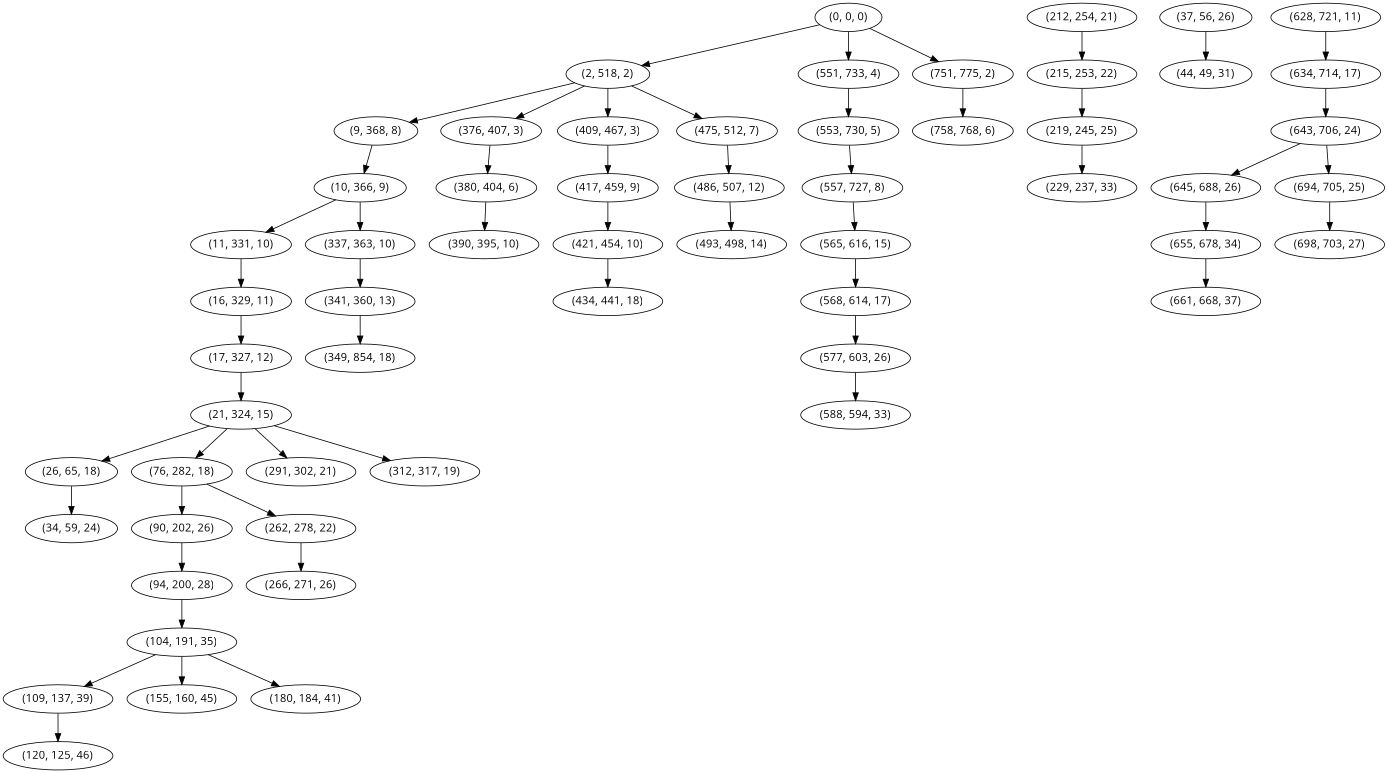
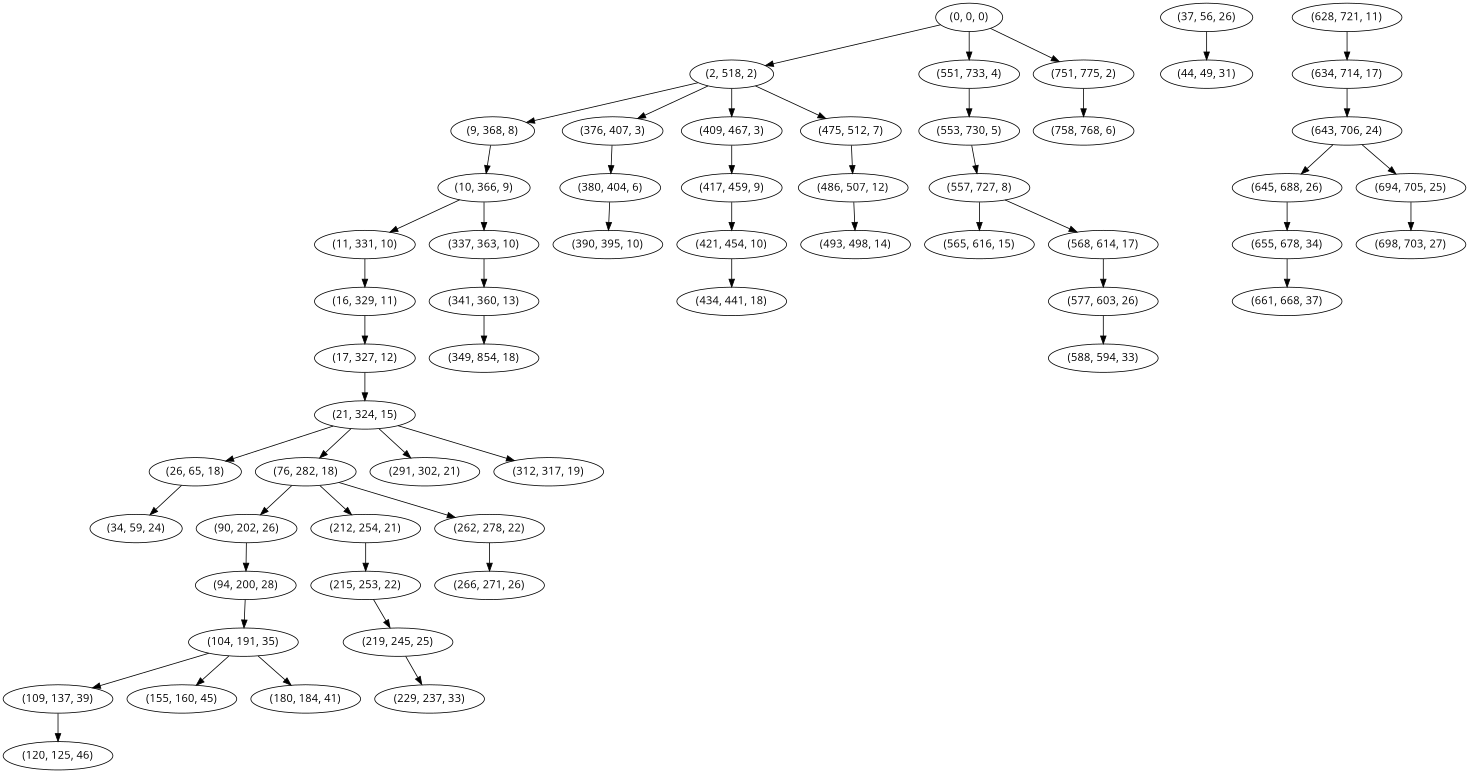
(856, 269) -> (1037, 214)
none -> (333, 497)
